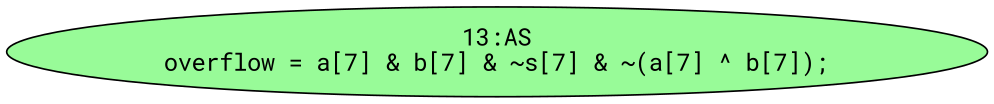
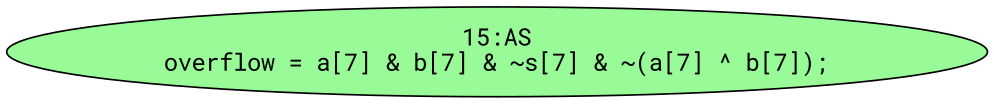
(497, 52) -> (497, 52)
